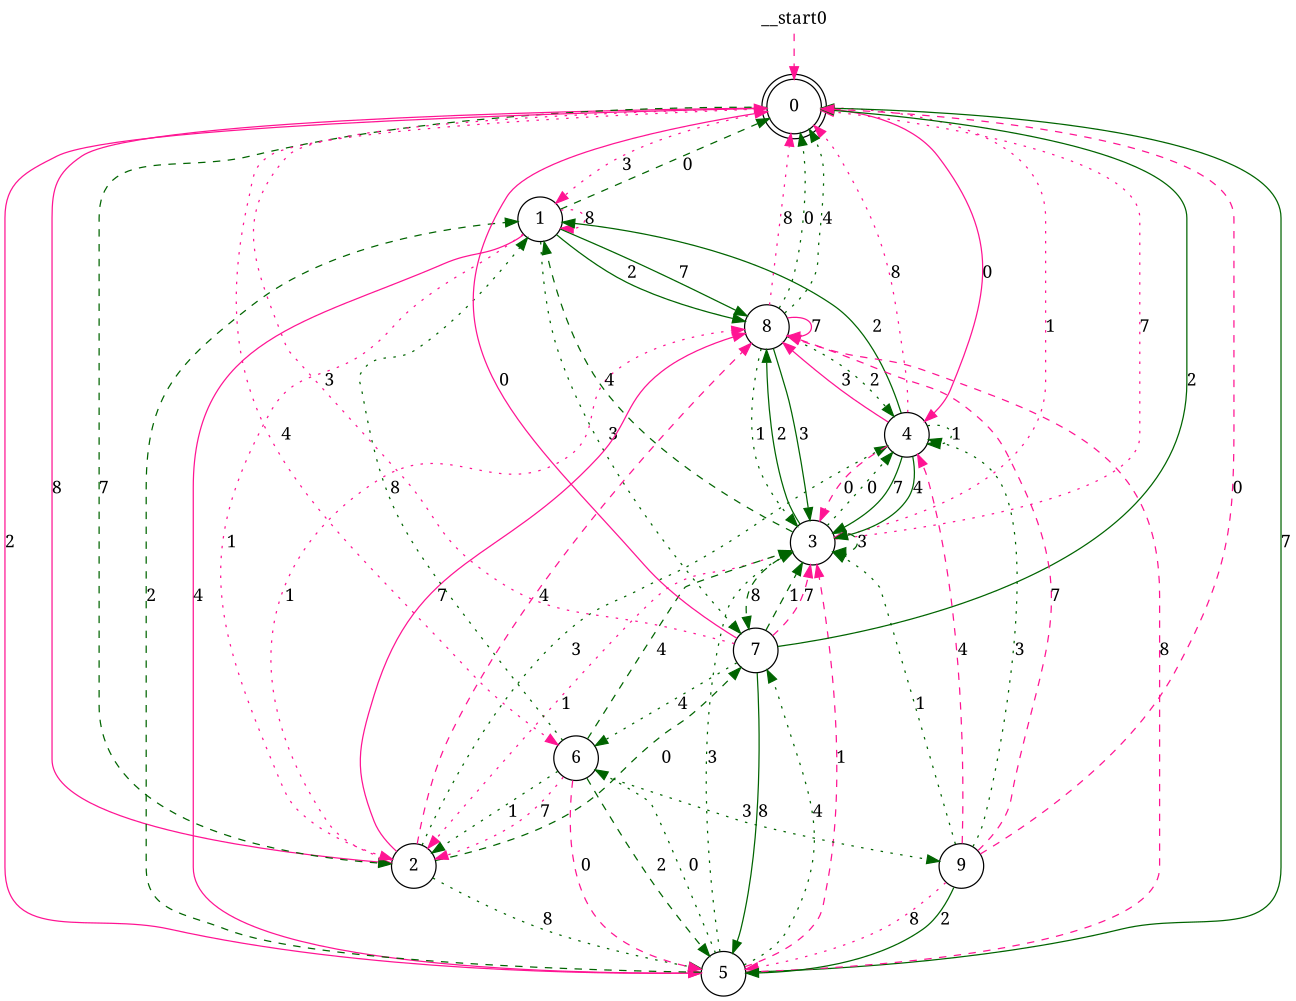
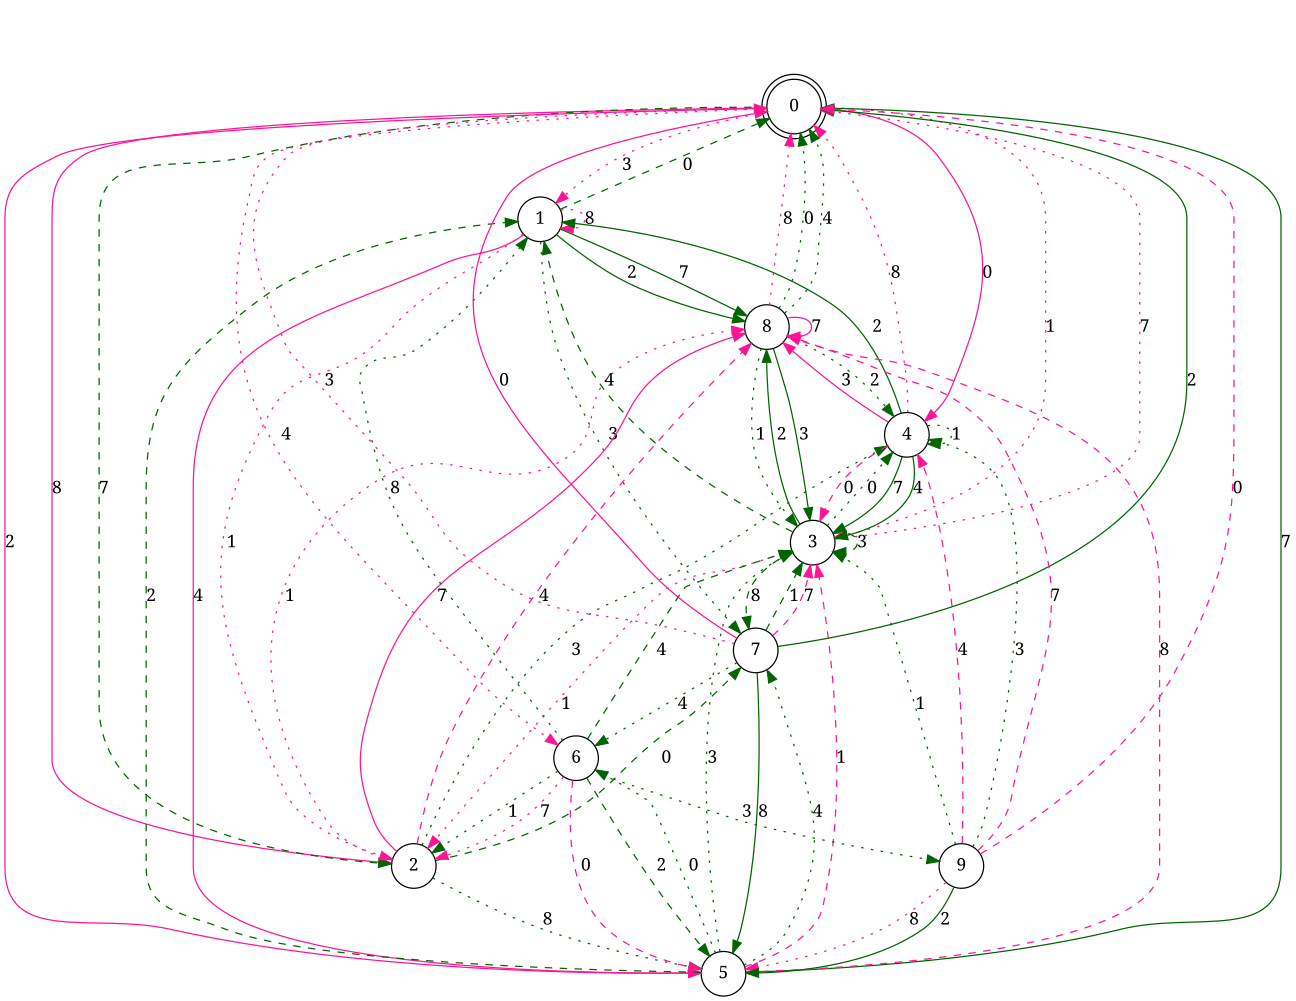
(794, 19) -> none
